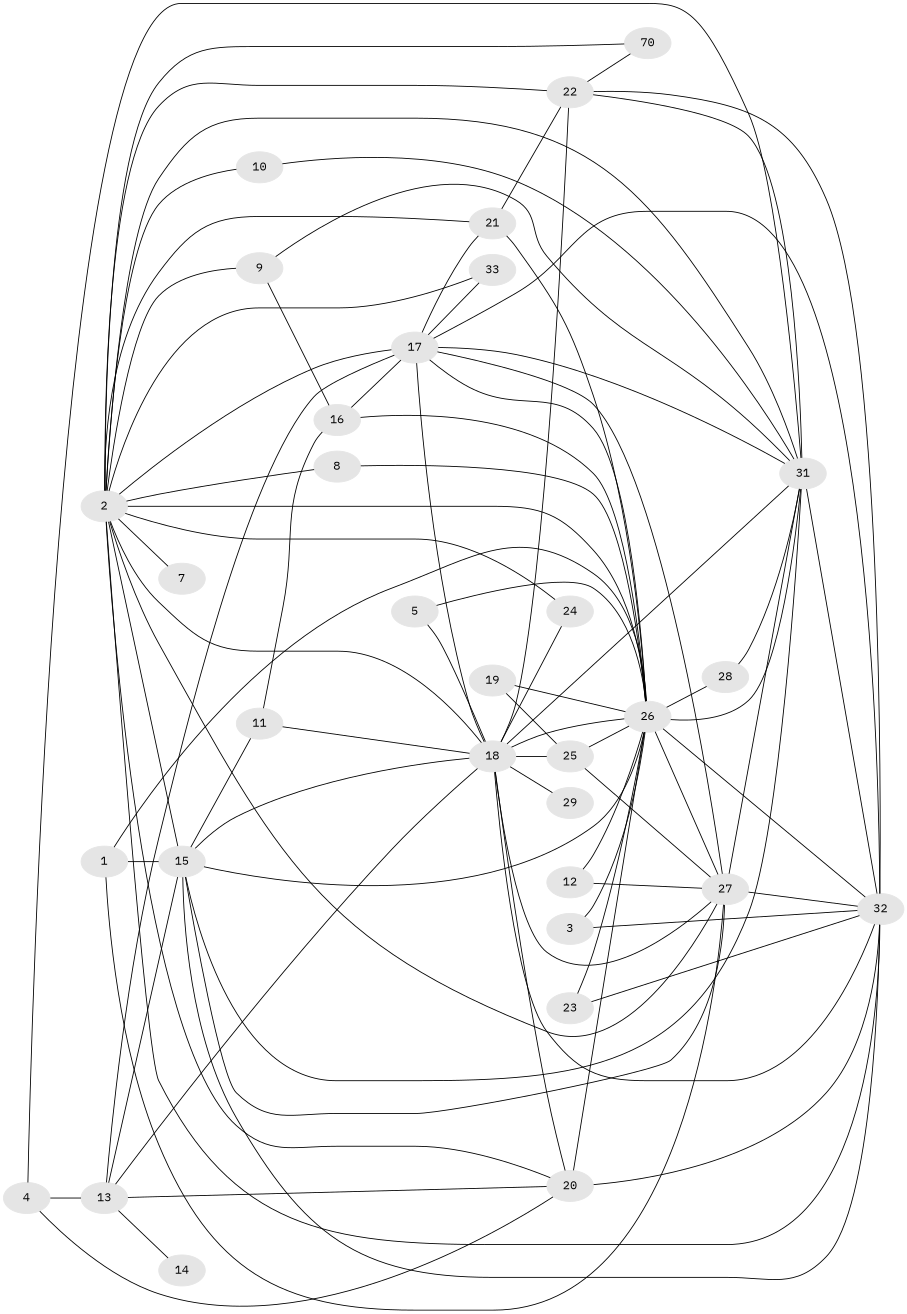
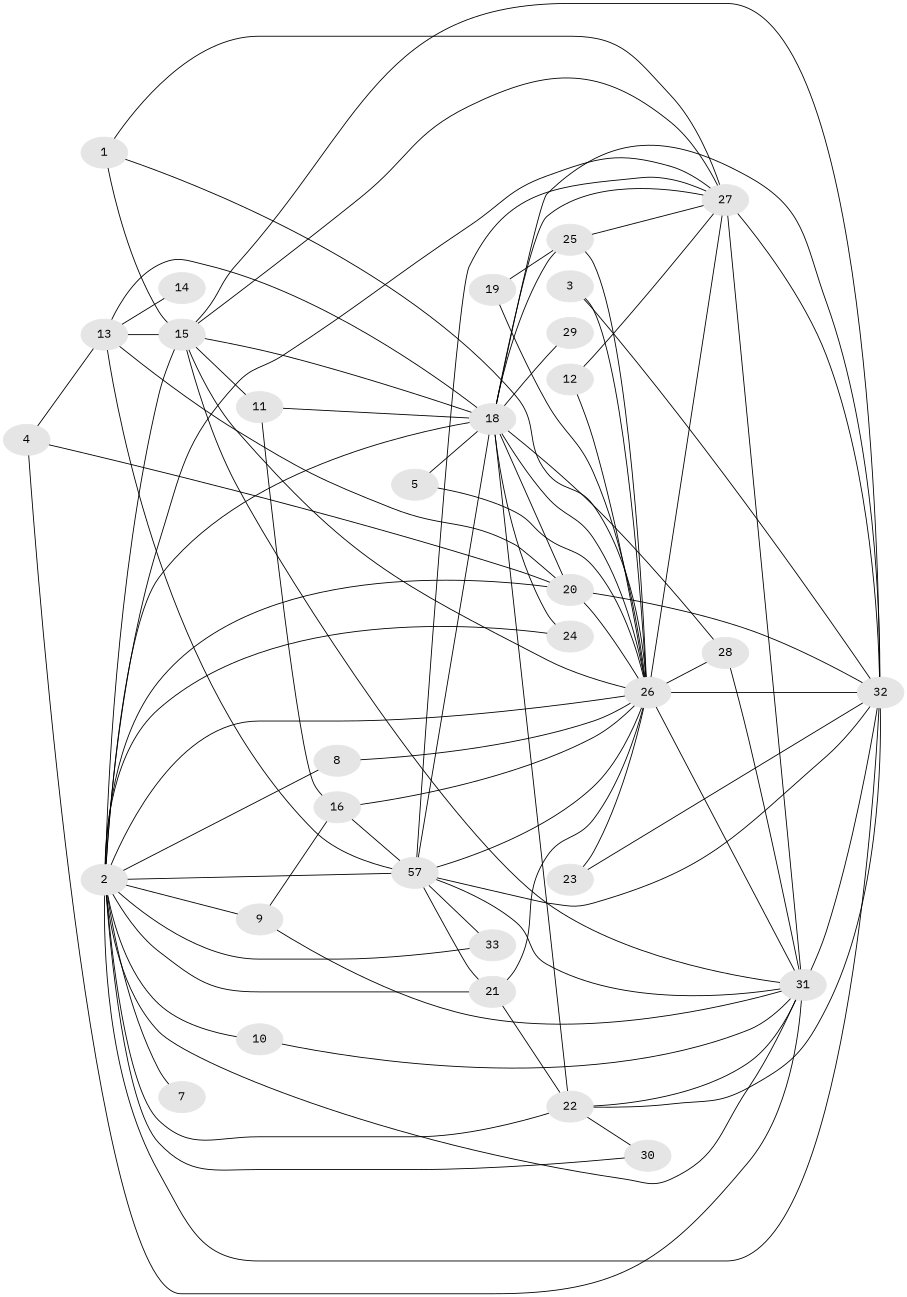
(648, 43) -> (648, 1156)
(415, 348) -> (415, 873)
(648, 615) -> (627, 540)
